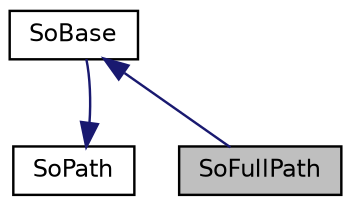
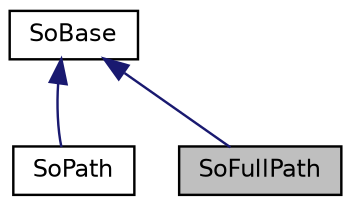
(90, 91) -> (58, 115)
